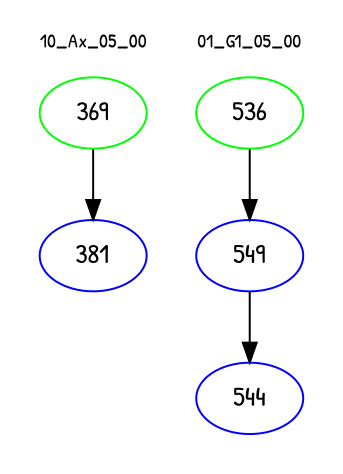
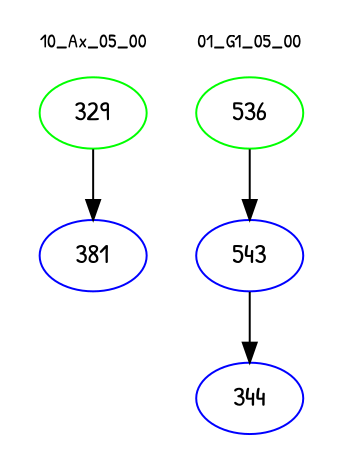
(93, 113) -> (93, 113)
(250, 256) -> (250, 256)
(250, 398) -> (250, 398)
